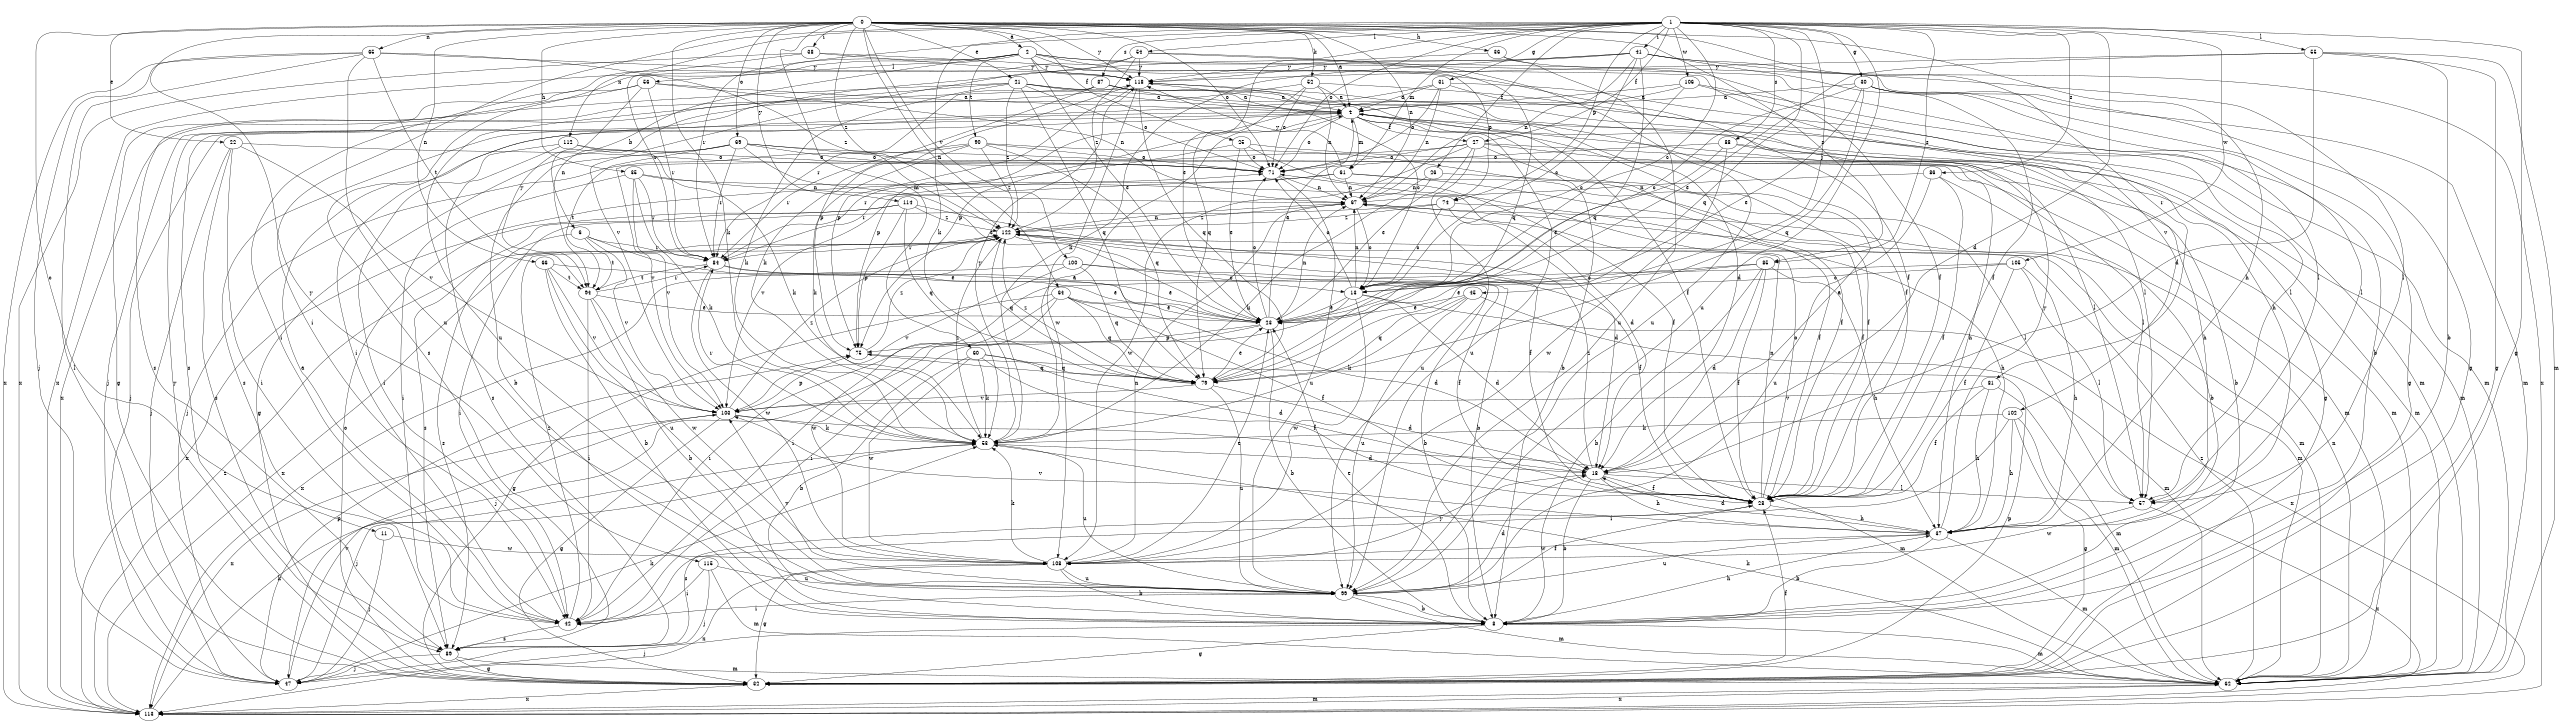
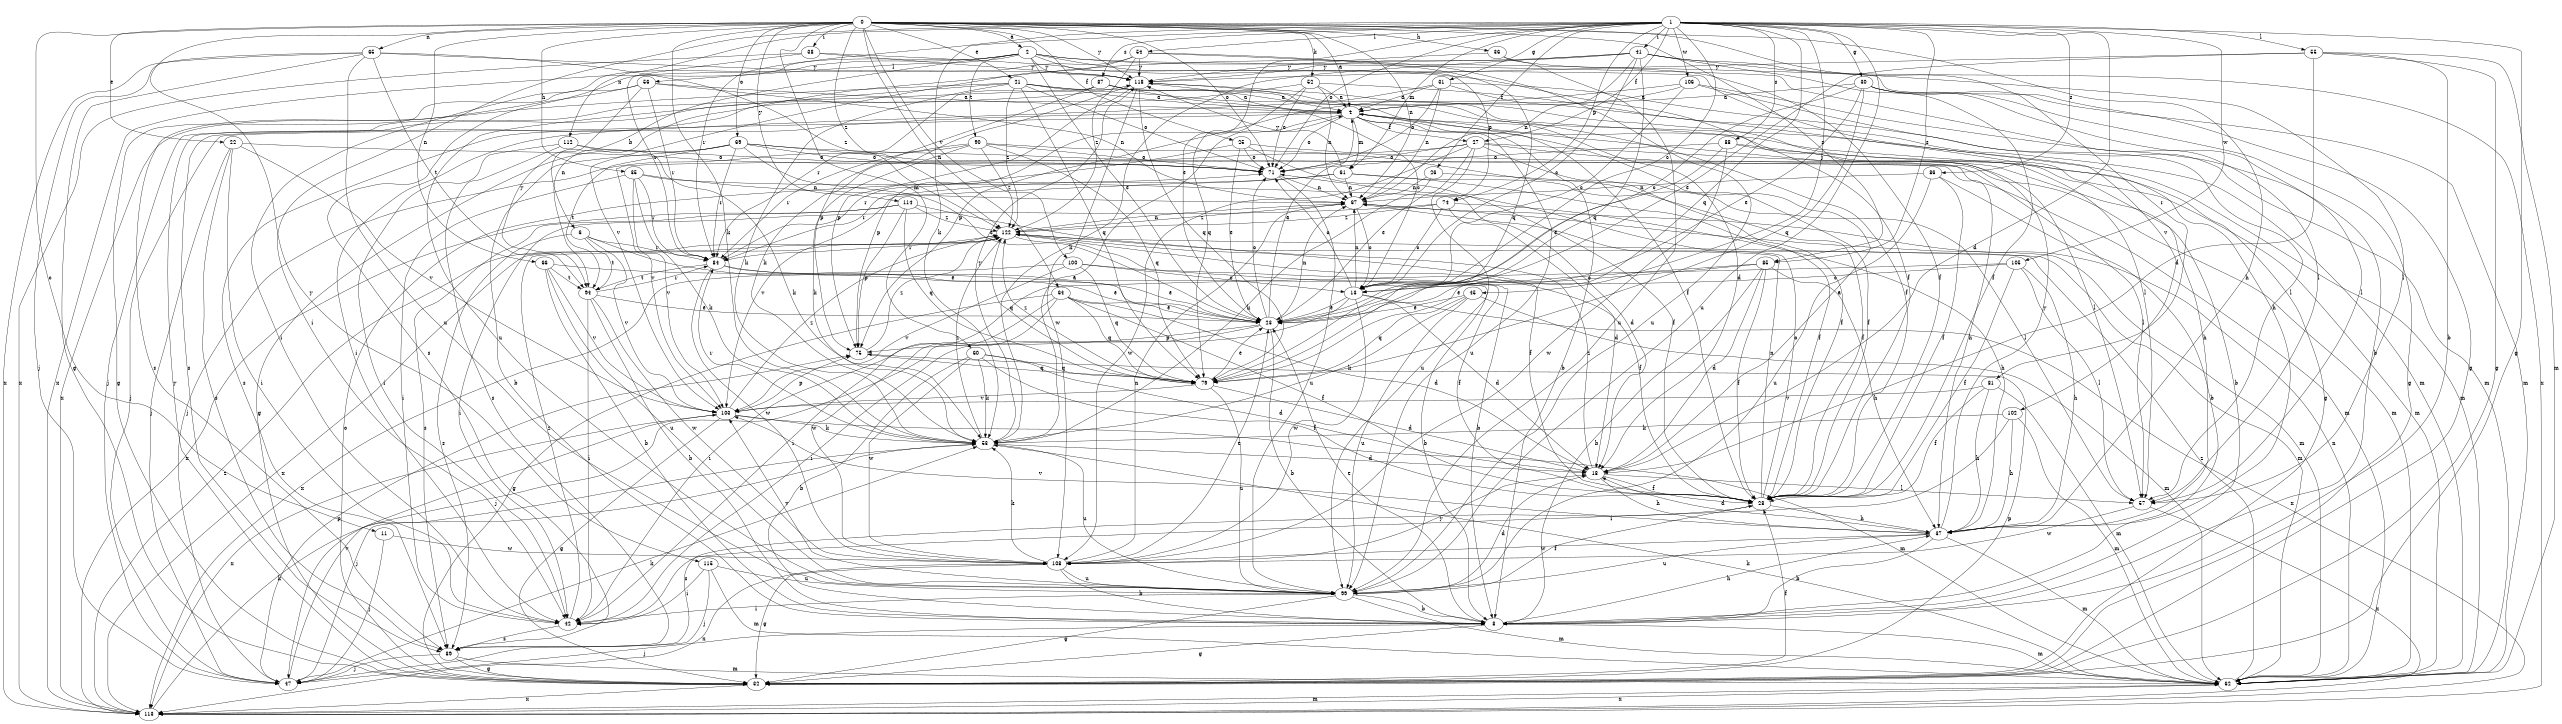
(408, 182) -> none
(75, 368) -> (75, 368)
(1563, 569) -> none
(1542, 680) -> (1052, 639)
